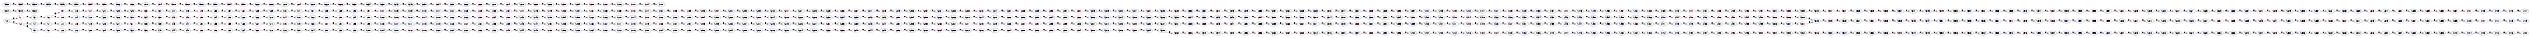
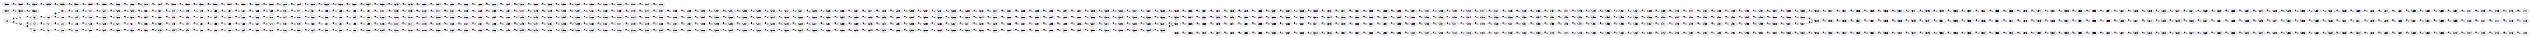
(1168, 33) -> (1169, 27)
